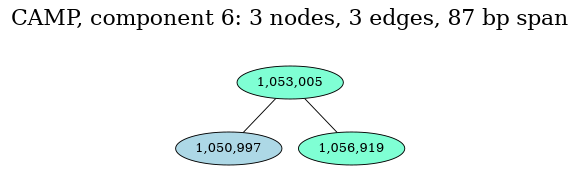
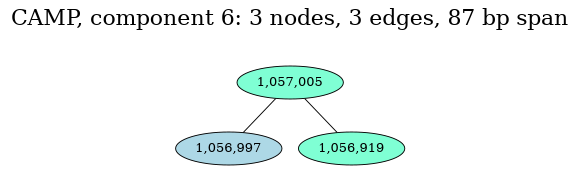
(290, 82) -> (290, 82)
(229, 148) -> (229, 148)
